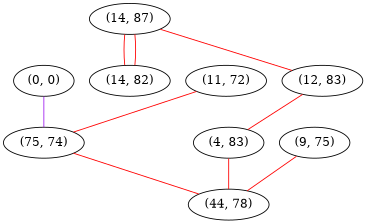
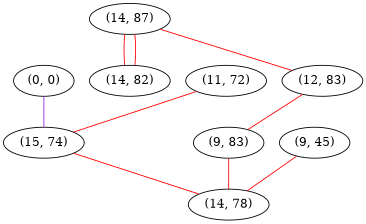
(44, 143) -> (44, 143)
(229, 143) -> (229, 143)
(315, 143) -> (315, 143)
(229, 205) -> (229, 205)
